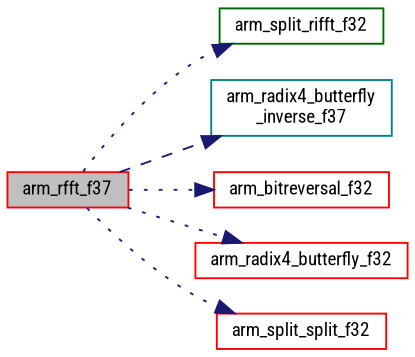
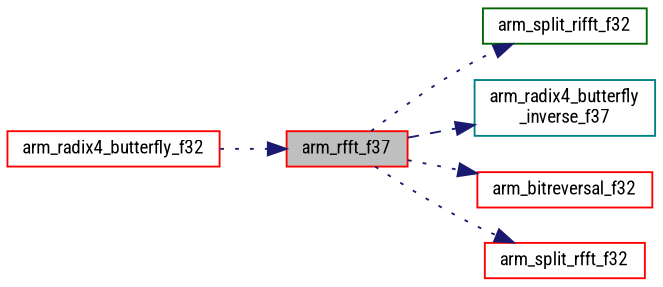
(176, 222) -> (244, 149)
(302, 331) -> (565, 261)
